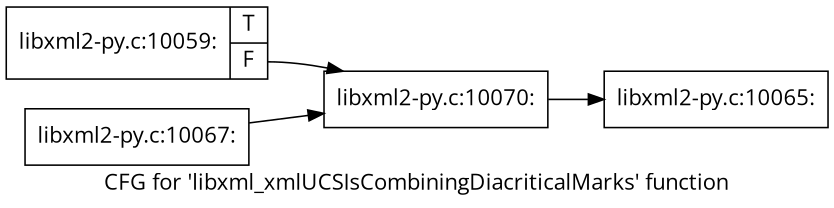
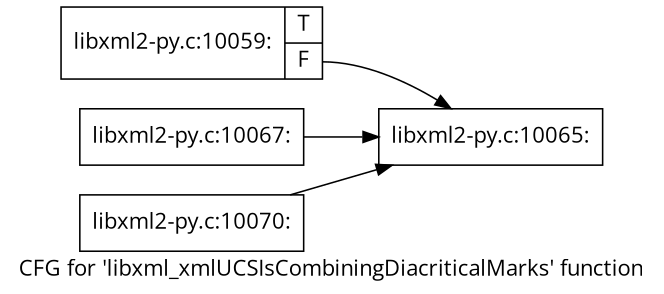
(298, 64) -> (382, 73)
(279, 119) -> (333, 137)
